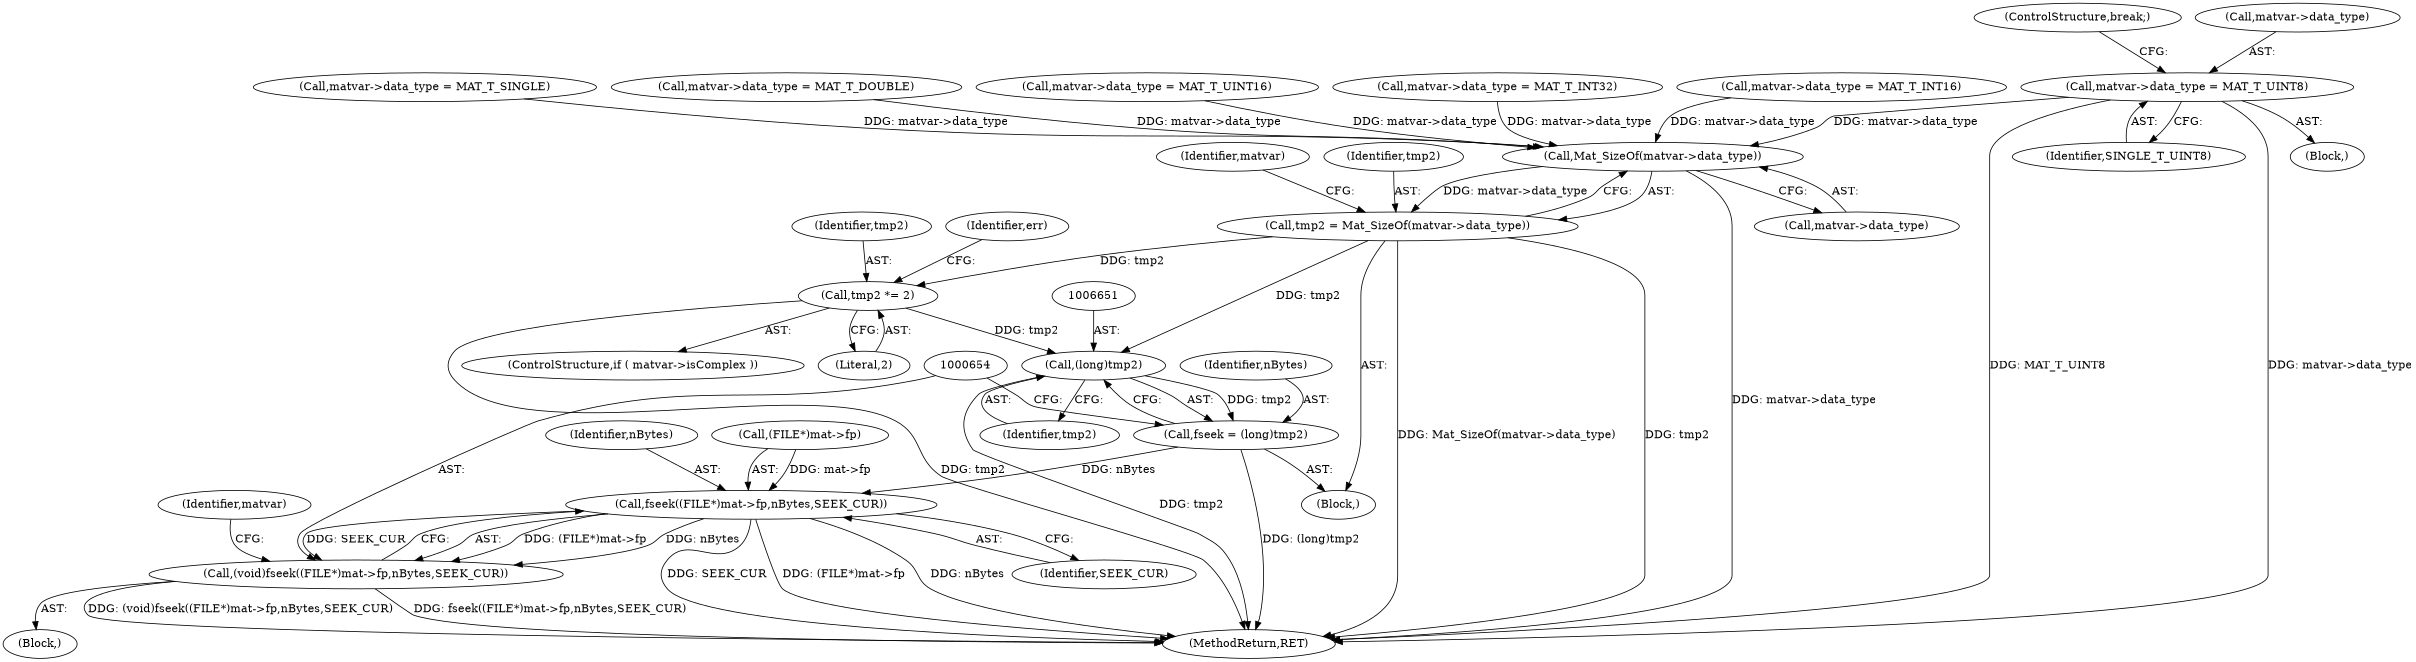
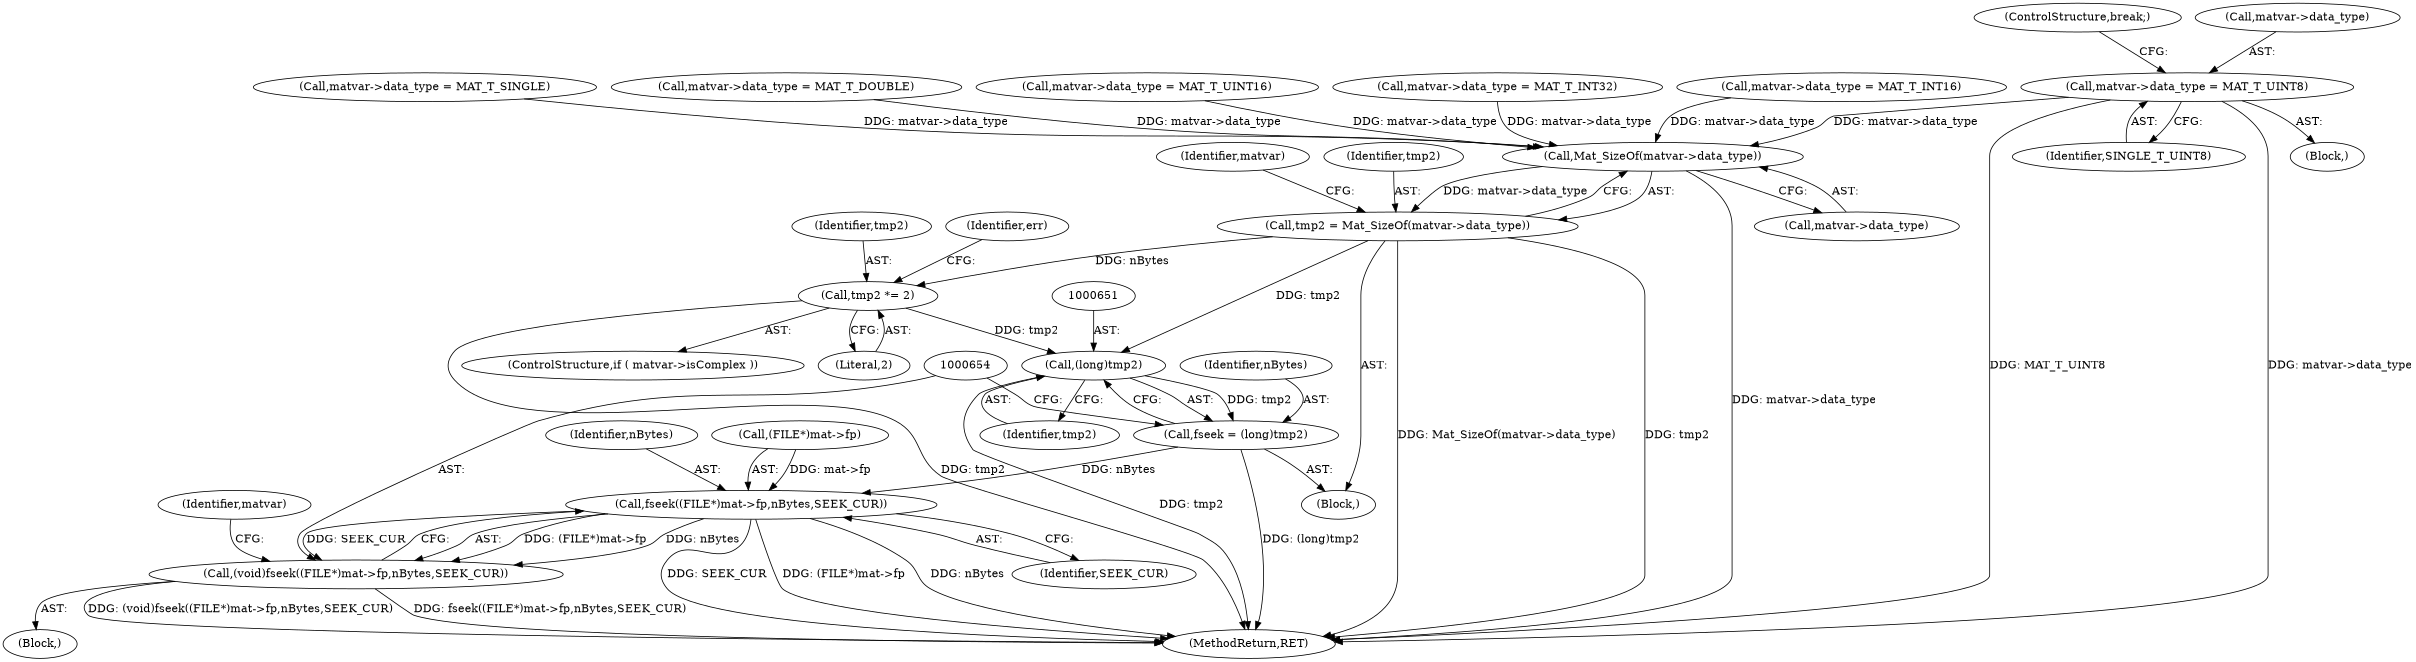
(1132, 261) -> (1132, 261)
(1094, 296) -> (1094, 296)
